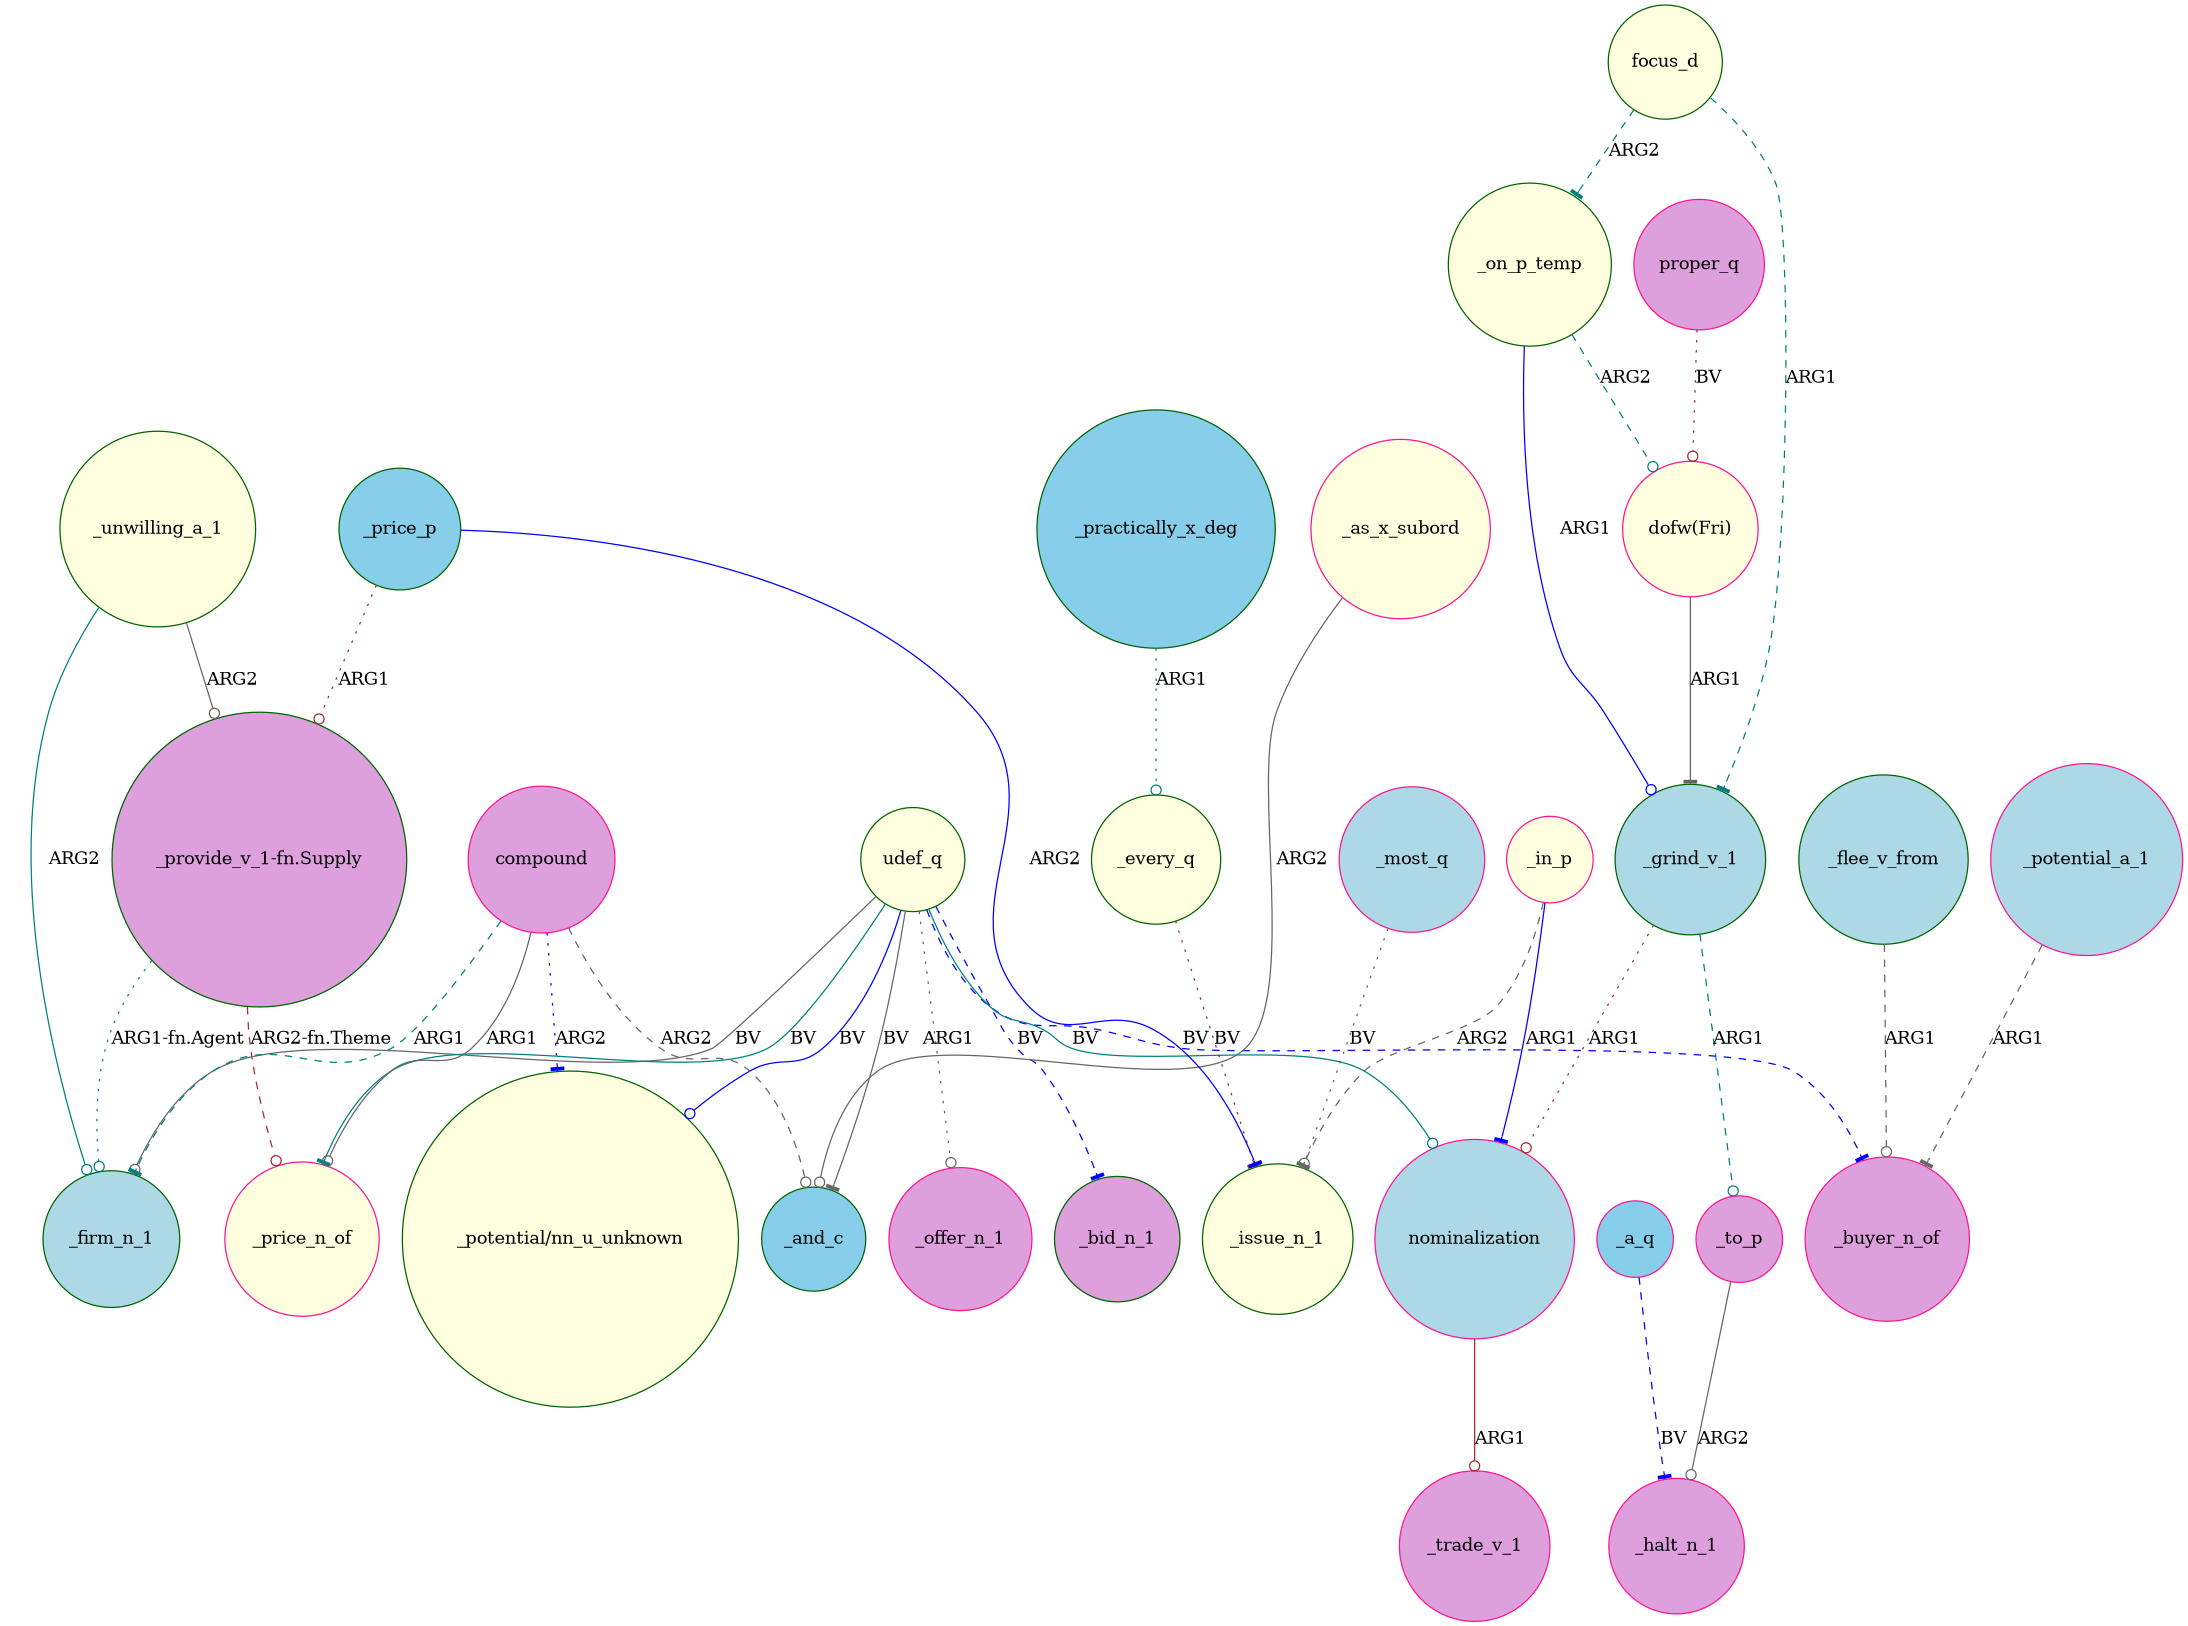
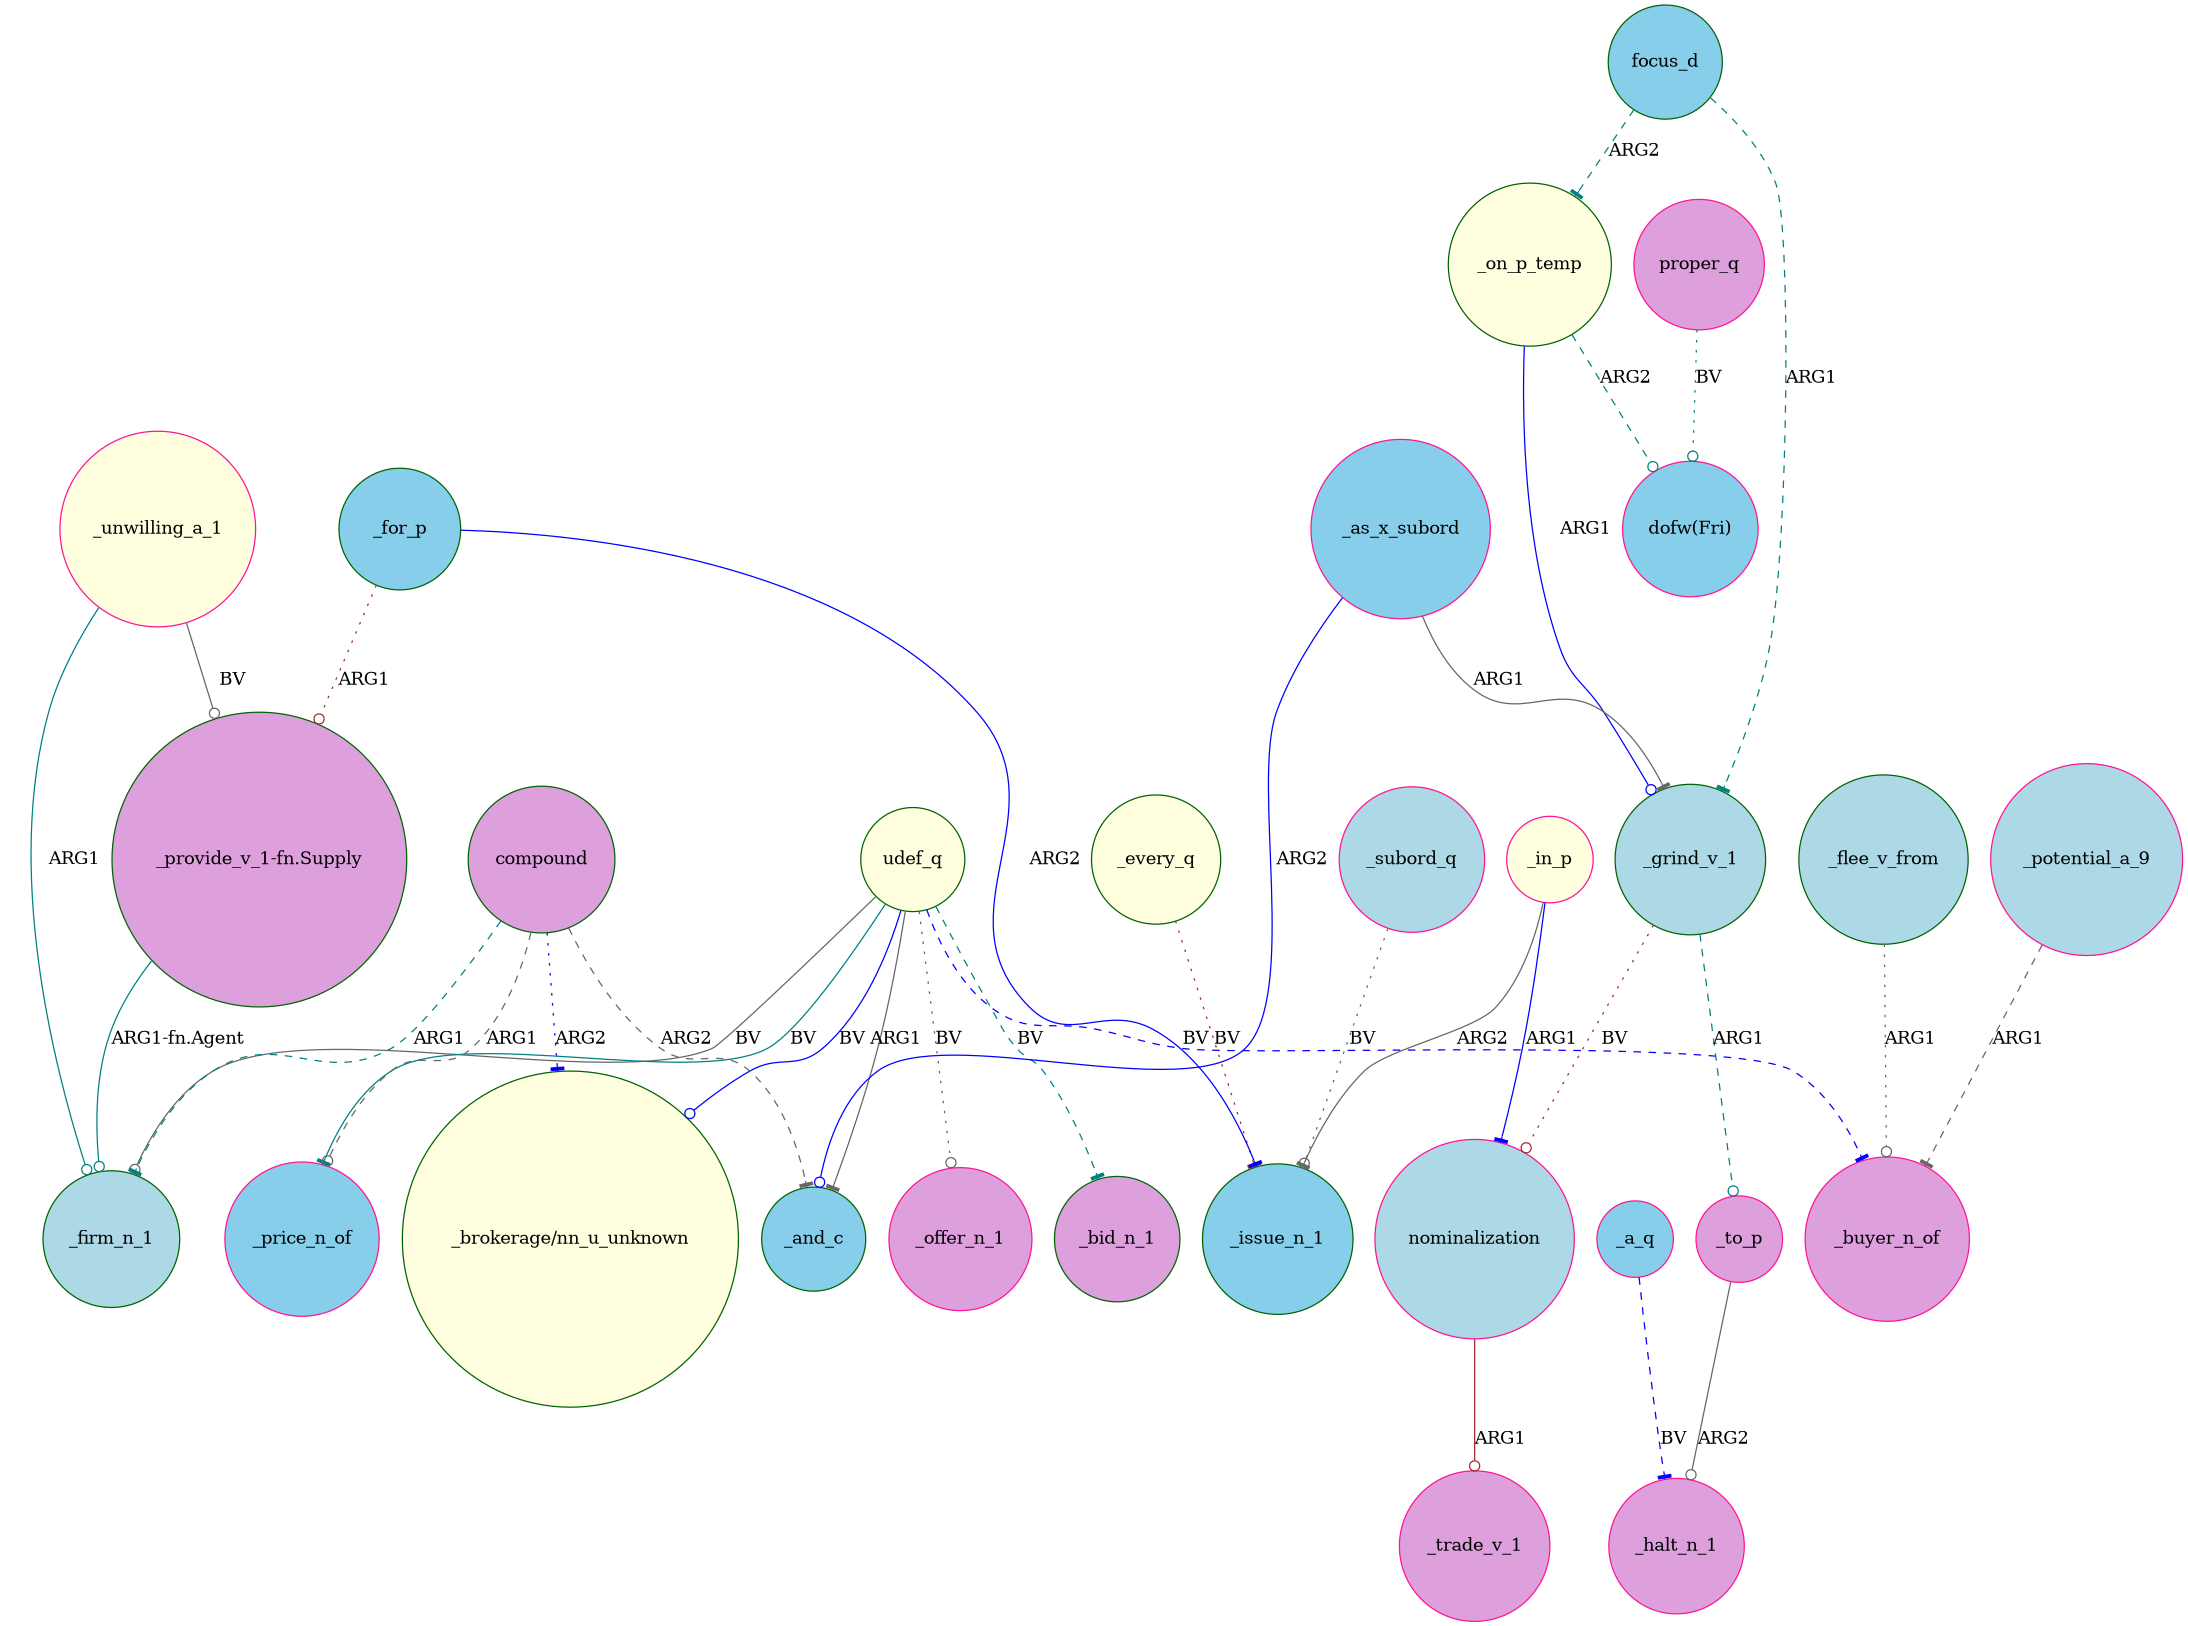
(1665, 62) -> (1665, 62)
(1695, 391) -> (1695, 391)
(158, 529) -> (158, 529)
(400, 529) -> (400, 529)
(1156, 529) -> none
(1401, 529) -> (1401, 529)
(1690, 529) -> (1690, 529)
(232, 680) -> (232, 680)
(1690, 687) -> (1540, 701)
(74, 860) -> (74, 860)
(542, 860) -> (542, 860)
(1412, 860) -> (1412, 860)
(2087, 860) -> (2087, 860)
(1252, 1037) -> (1252, 1037)
(1434, 1038) -> (1434, 1038)
(896, 1039) -> (896, 1039)
(949, 1039) -> (949, 1039)
(1614, 1039) -> (1614, 1039)
(479, 1041) -> (479, 1041)
(1012, 1043) -> (1012, 1043)
(1885, 1046) -> (1885, 1046)
(664, 1050) -> (664, 1050)
(104, 1055) -> (104, 1055)
(1162, 1056) -> none
(256, 1082) -> none
(302, 1239) -> (302, 1239)
(570, 1239) -> (570, 1239)
(1278, 1239) -> (1278, 1239)
